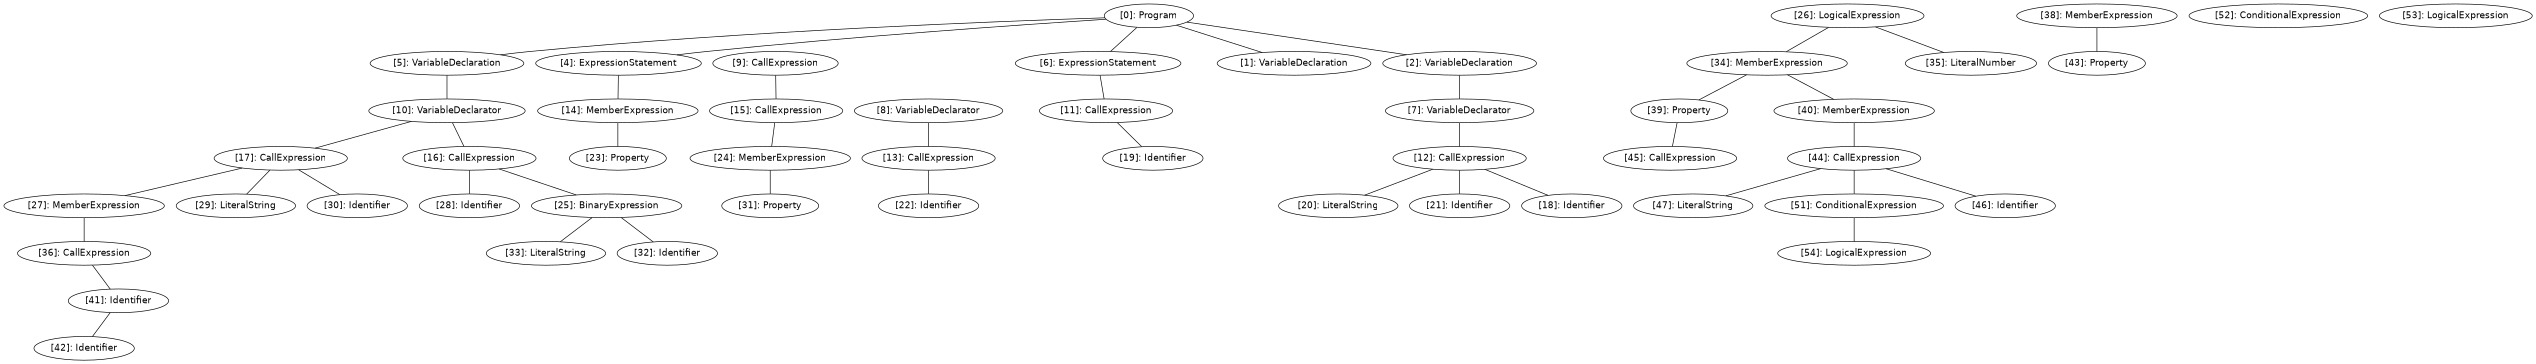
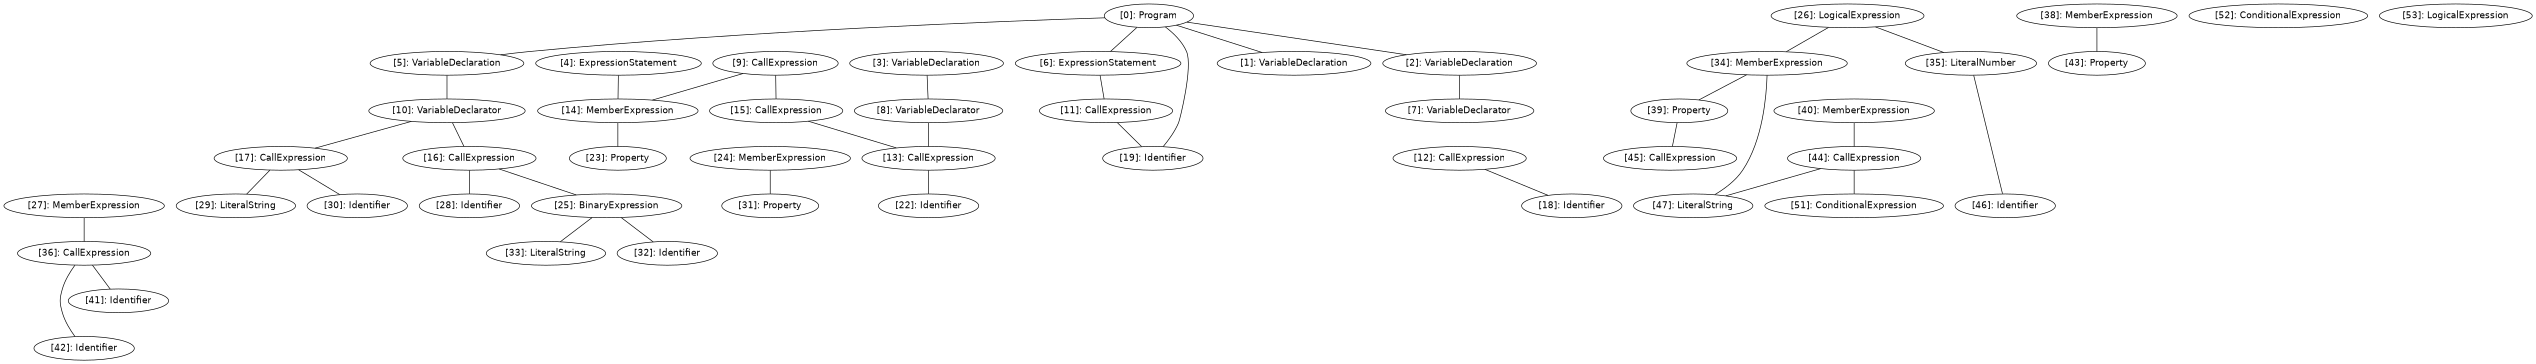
(891, 35) -> (1186, 85)
none -> (927, 63)
none -> (698, 87)
(1811, 87) -> (1756, 142)
(773, 135) -> (852, 135)
(1460, 135) -> none
(184, 182) -> none
(1931, 182) -> (1988, 135)
(1338, 206) -> none
(1460, 206) -> none
(1854, 253) -> none
(101, 325) -> (60, 301)
